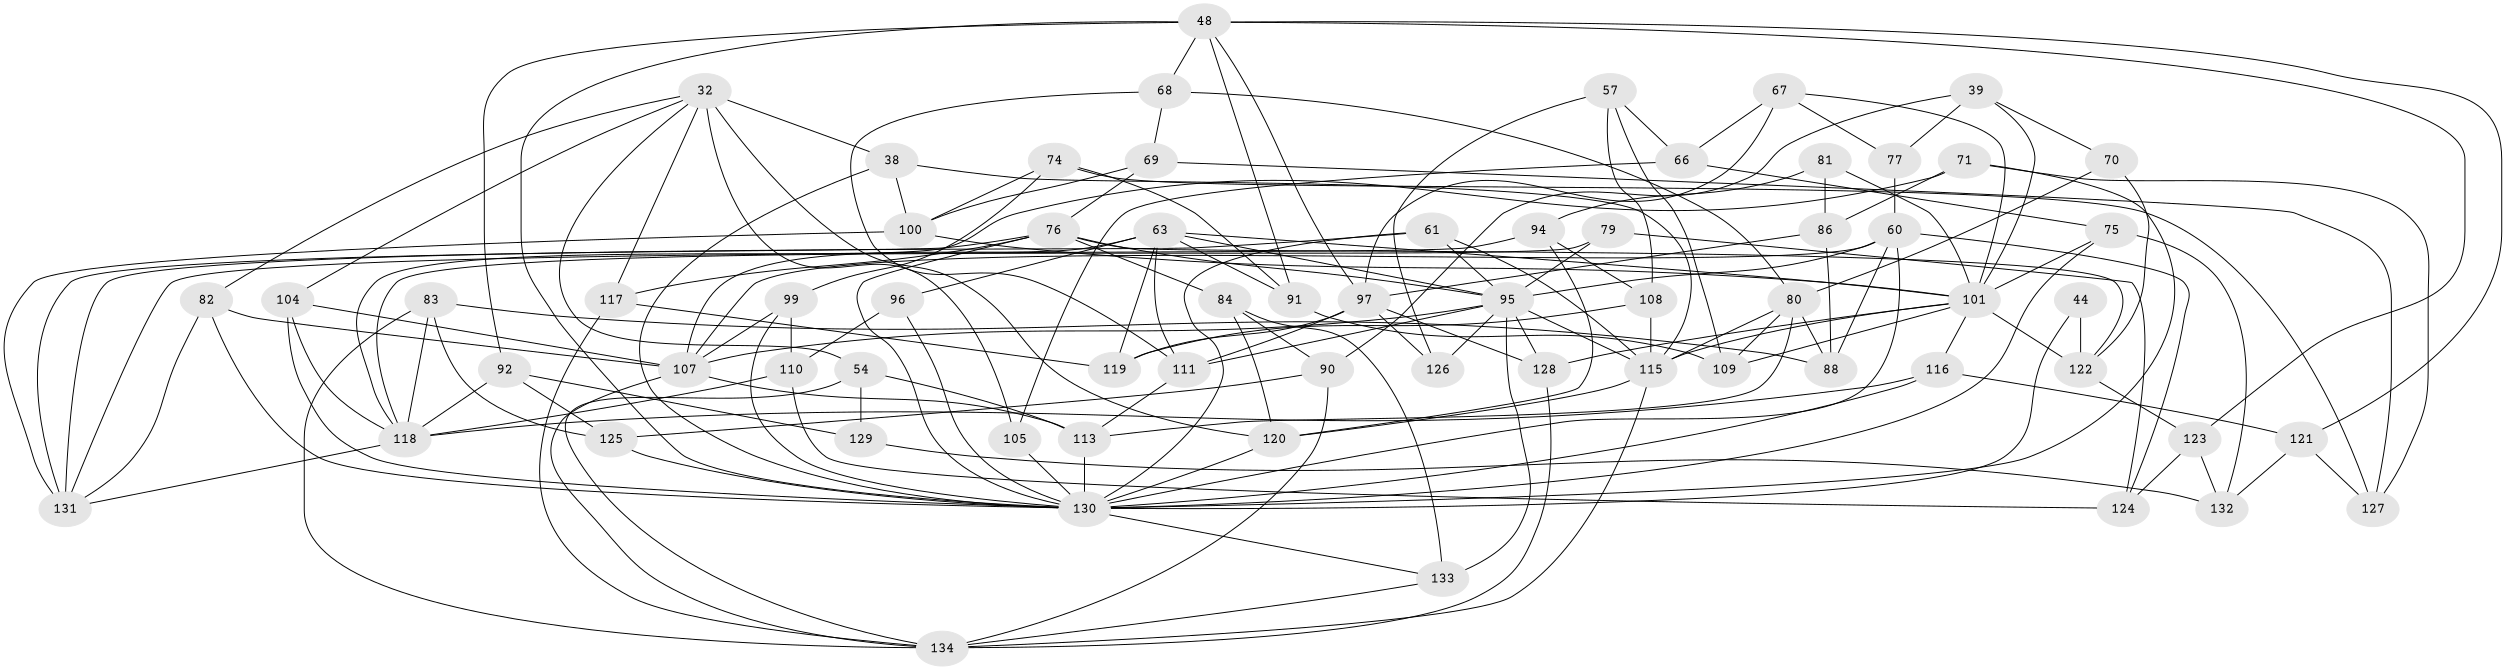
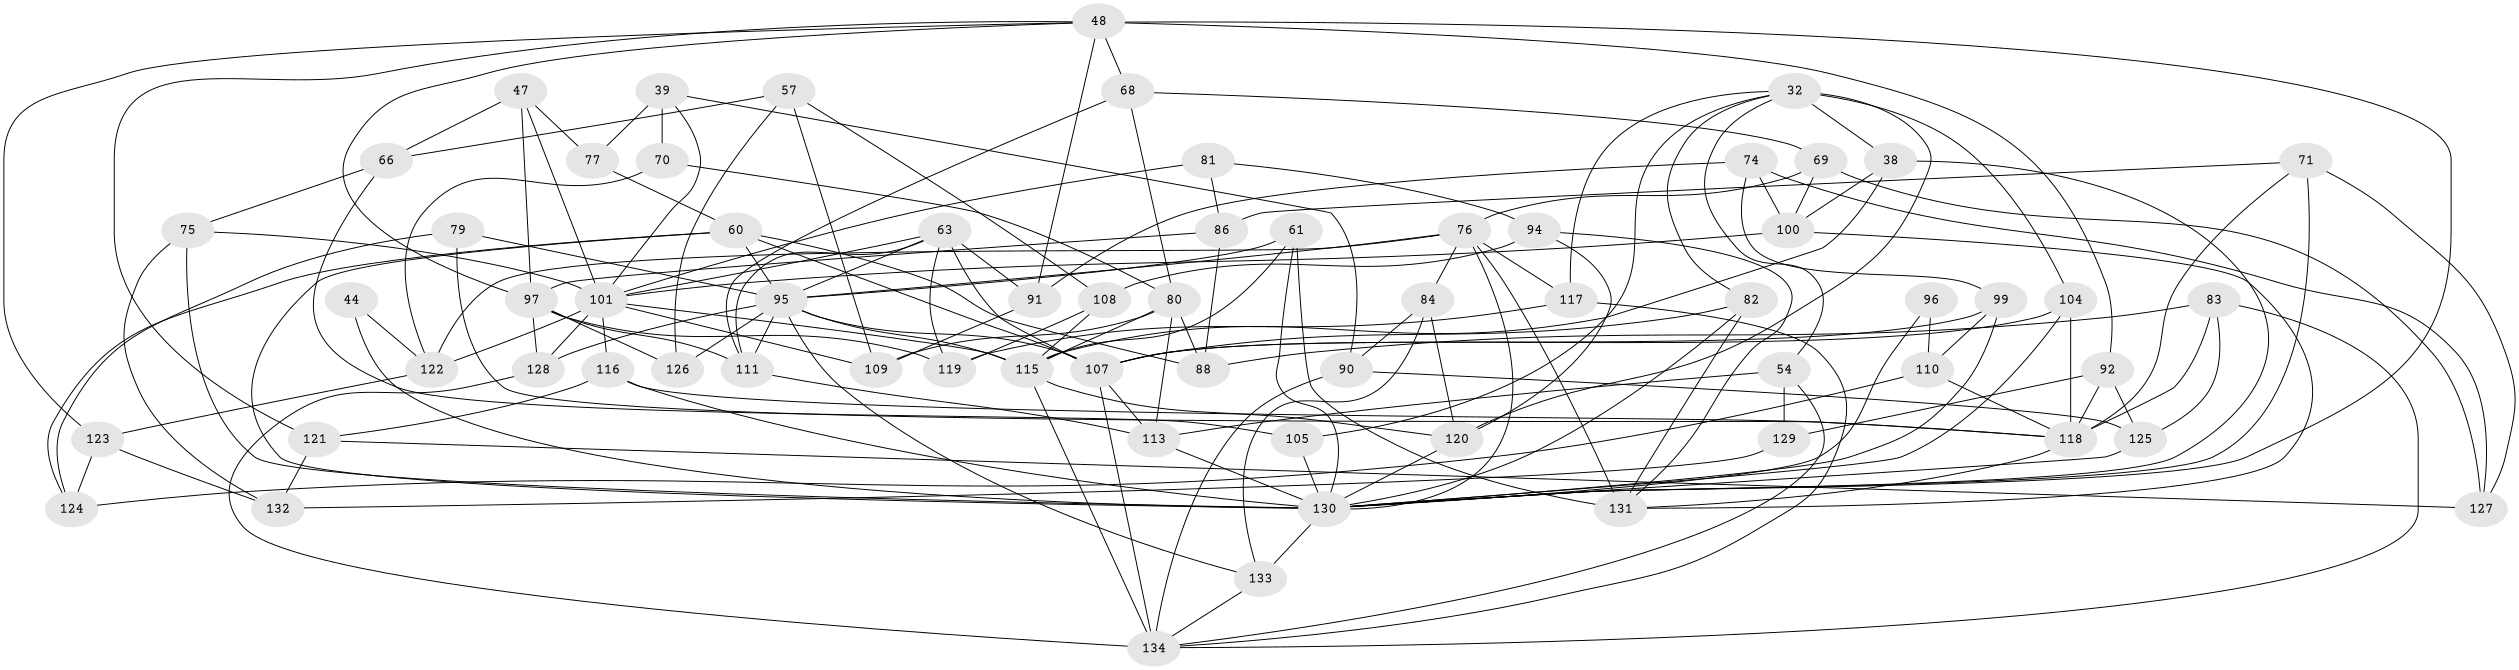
(1780, 91) -> (521, 91)
(1029, 265) -> none
